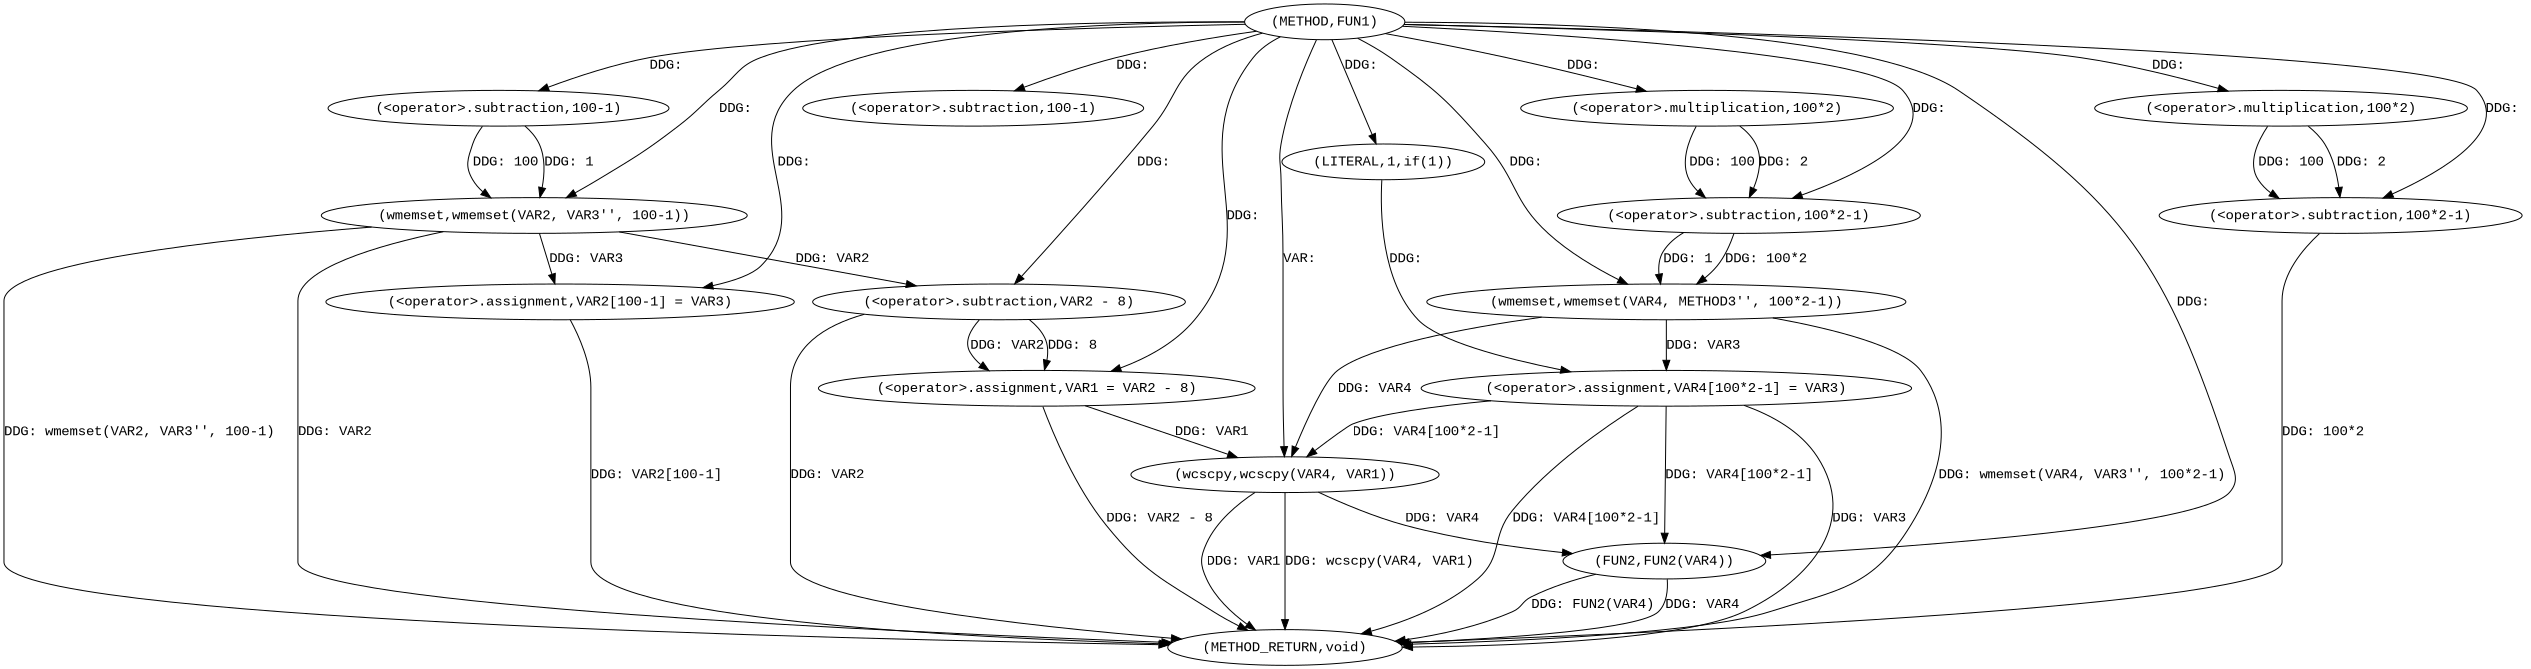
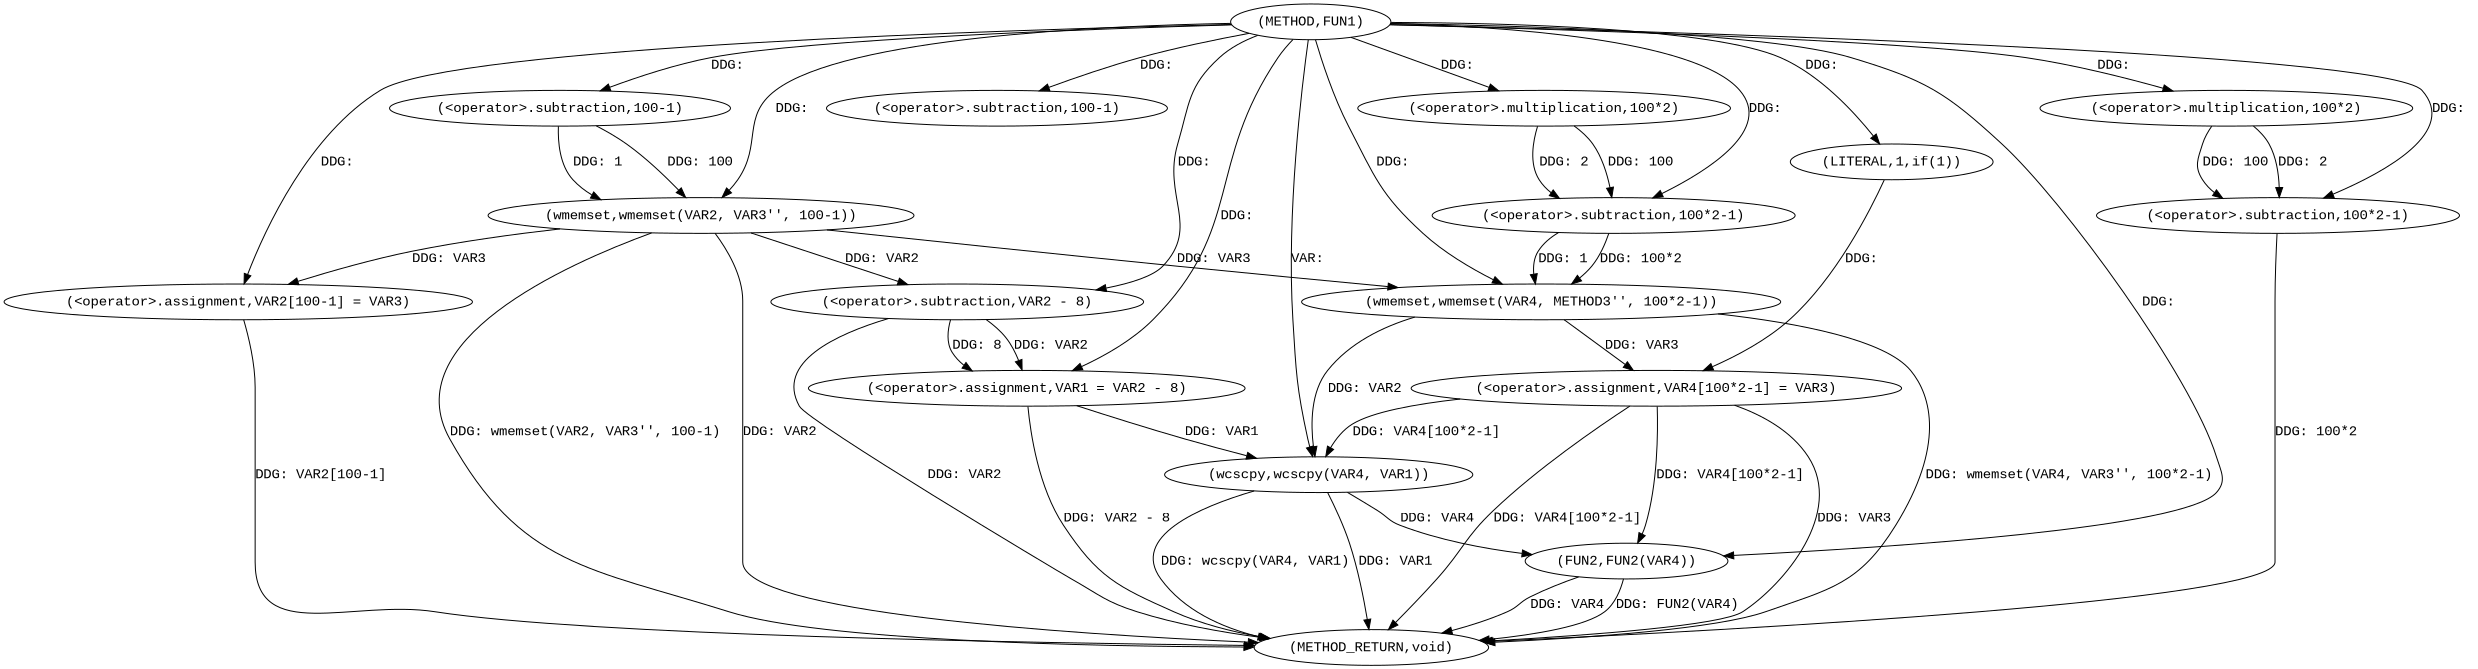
none -> (1107, 259)
(1375, 388) -> (1365, 388)
